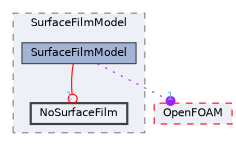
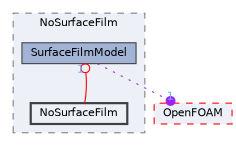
(79, 24) -> (79, 24)
(72, 79) -> (86, 88)
